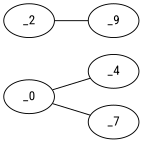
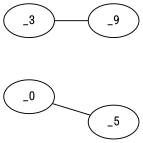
(29, 21) -> (29, 21)
(114, 71) -> none
(114, 122) -> (114, 122)
